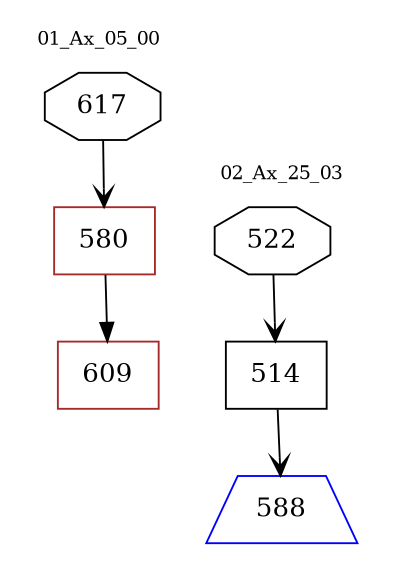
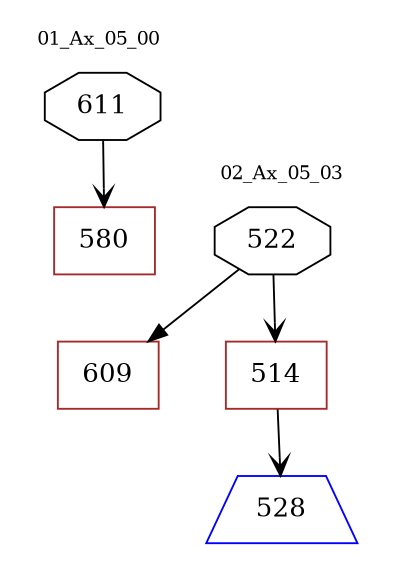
(103, 106) -> (103, 106)
(282, 175) -> (282, 175)
(106, 299) -> (203, 298)
(276, 375) -> (276, 375)
(282, 510) -> (282, 510)
